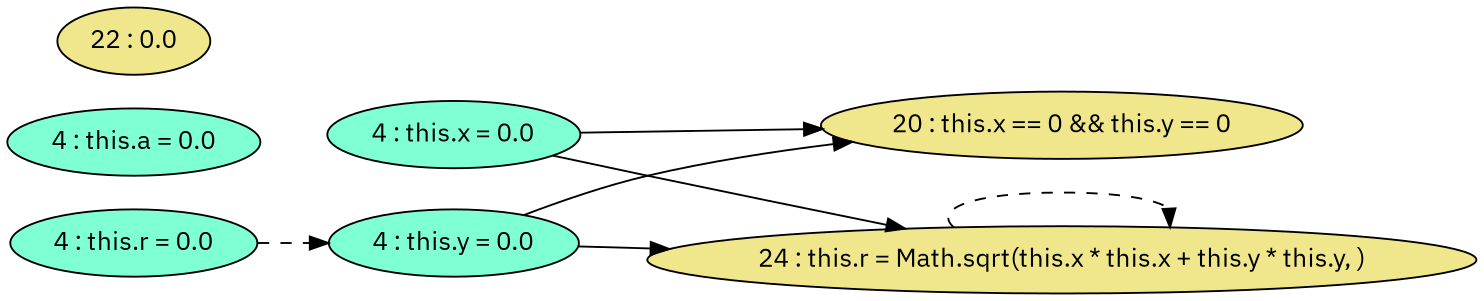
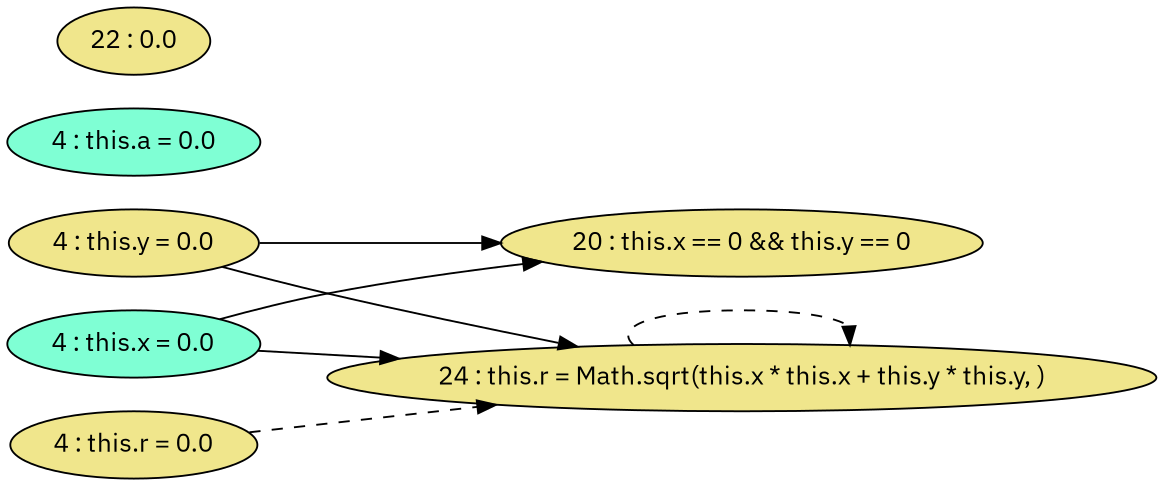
(134, 243) -> (134, 445)
(284, 243) -> (363, 420)
(454, 243) -> (134, 243)
